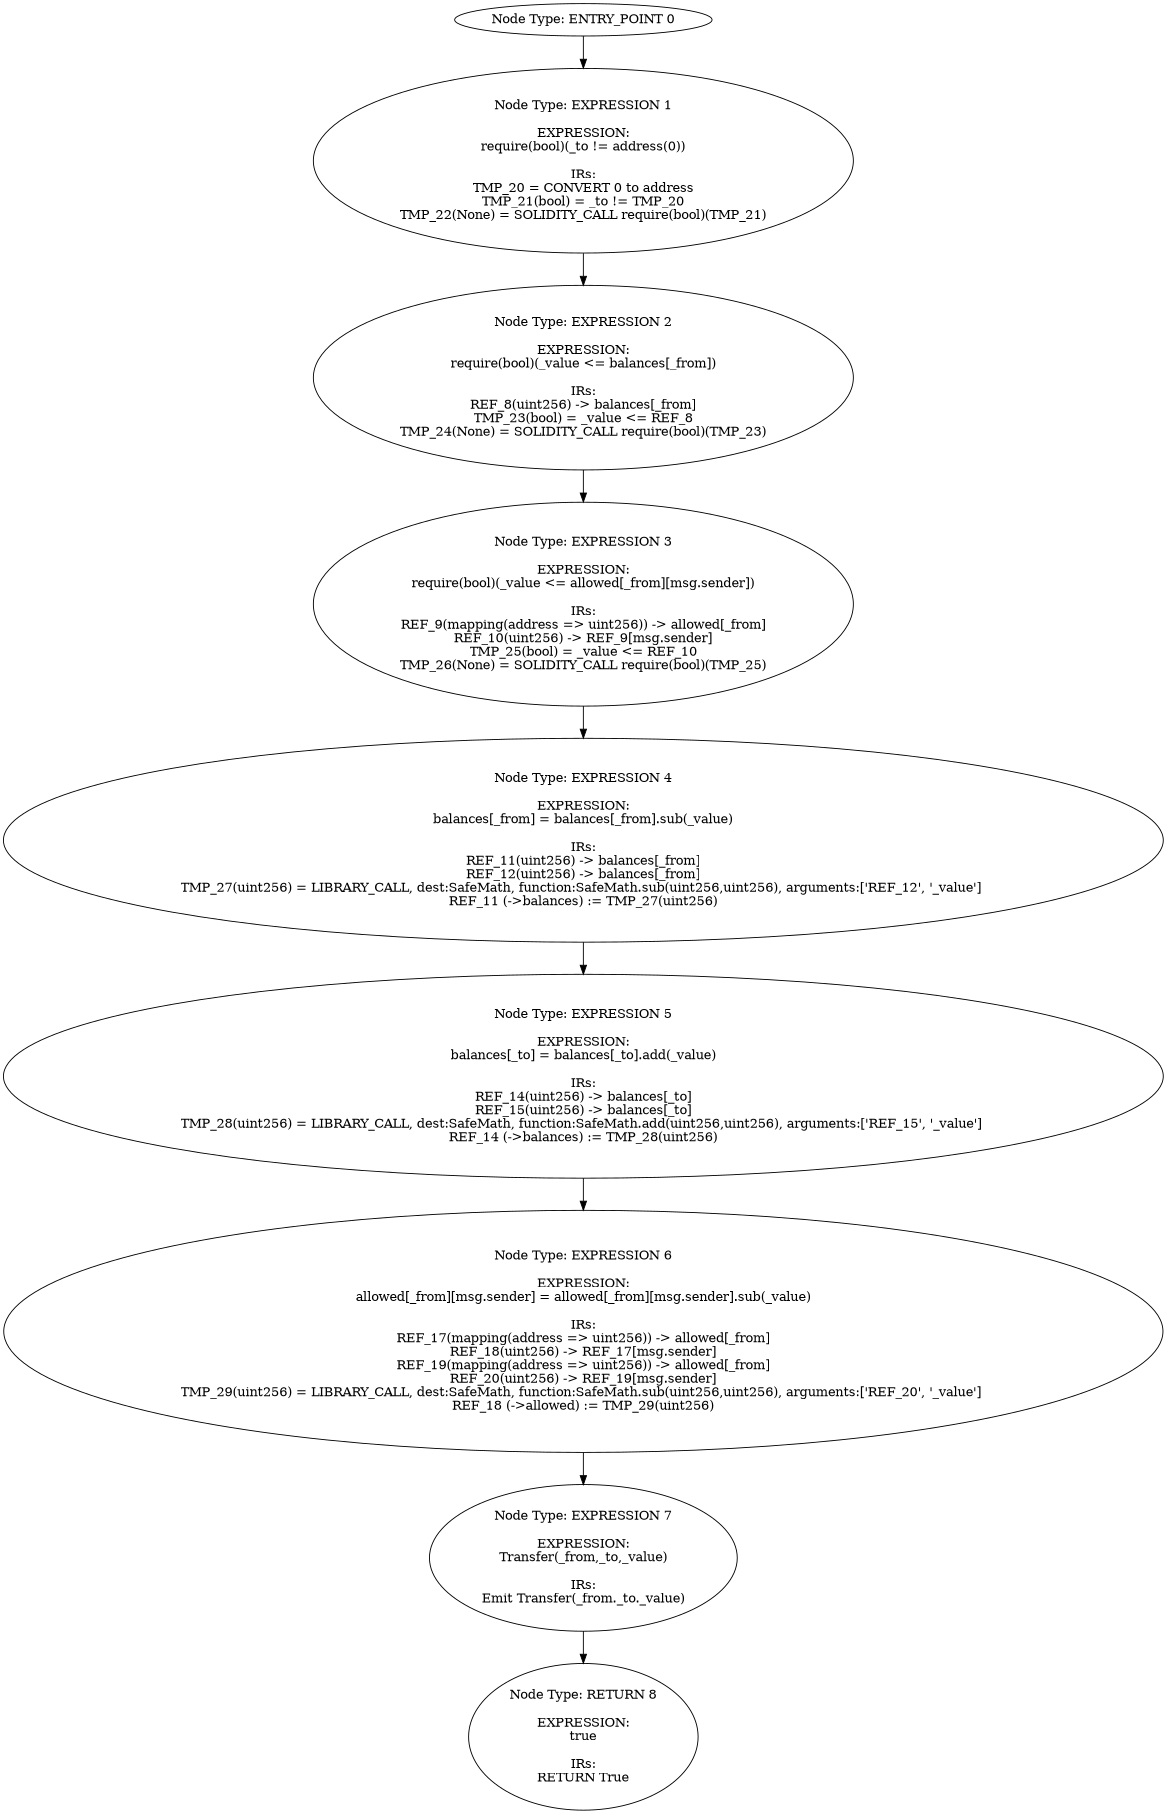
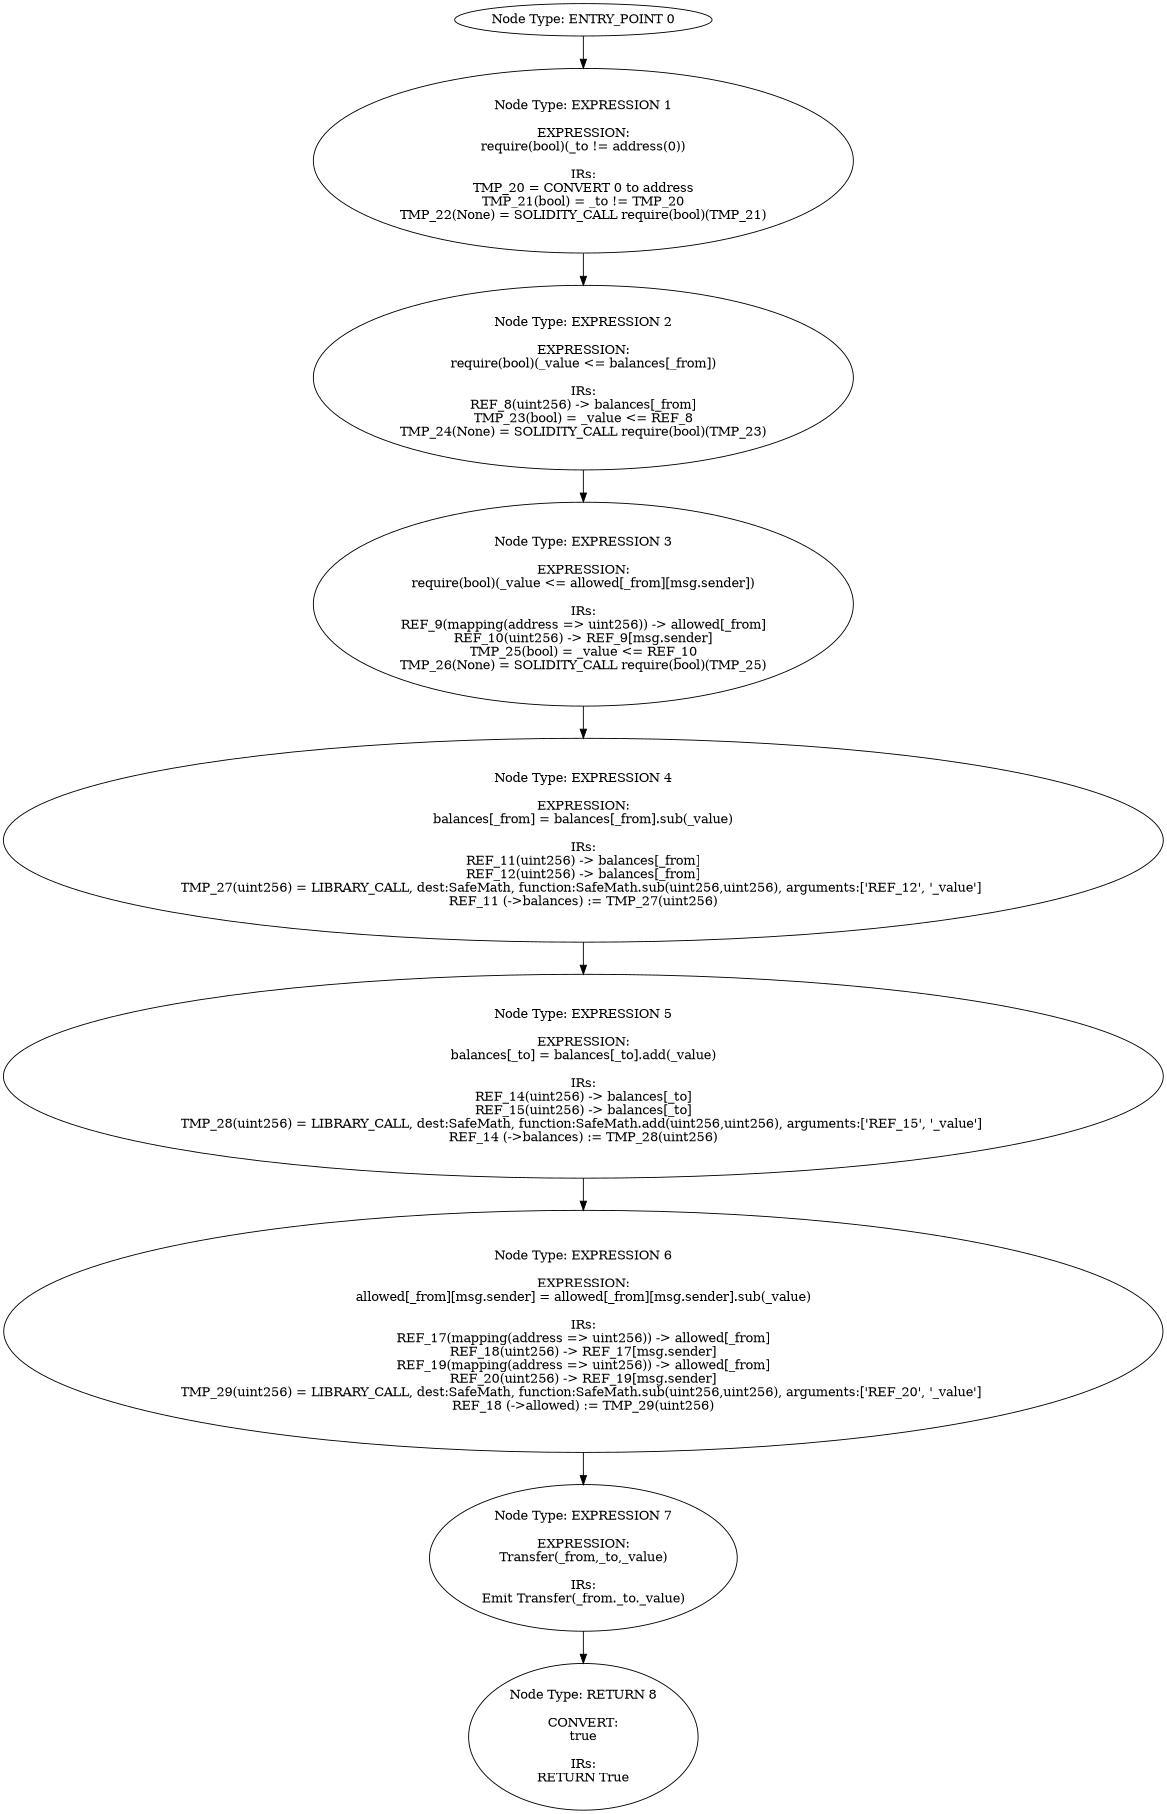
(583, 1737) -> (583, 1737)
